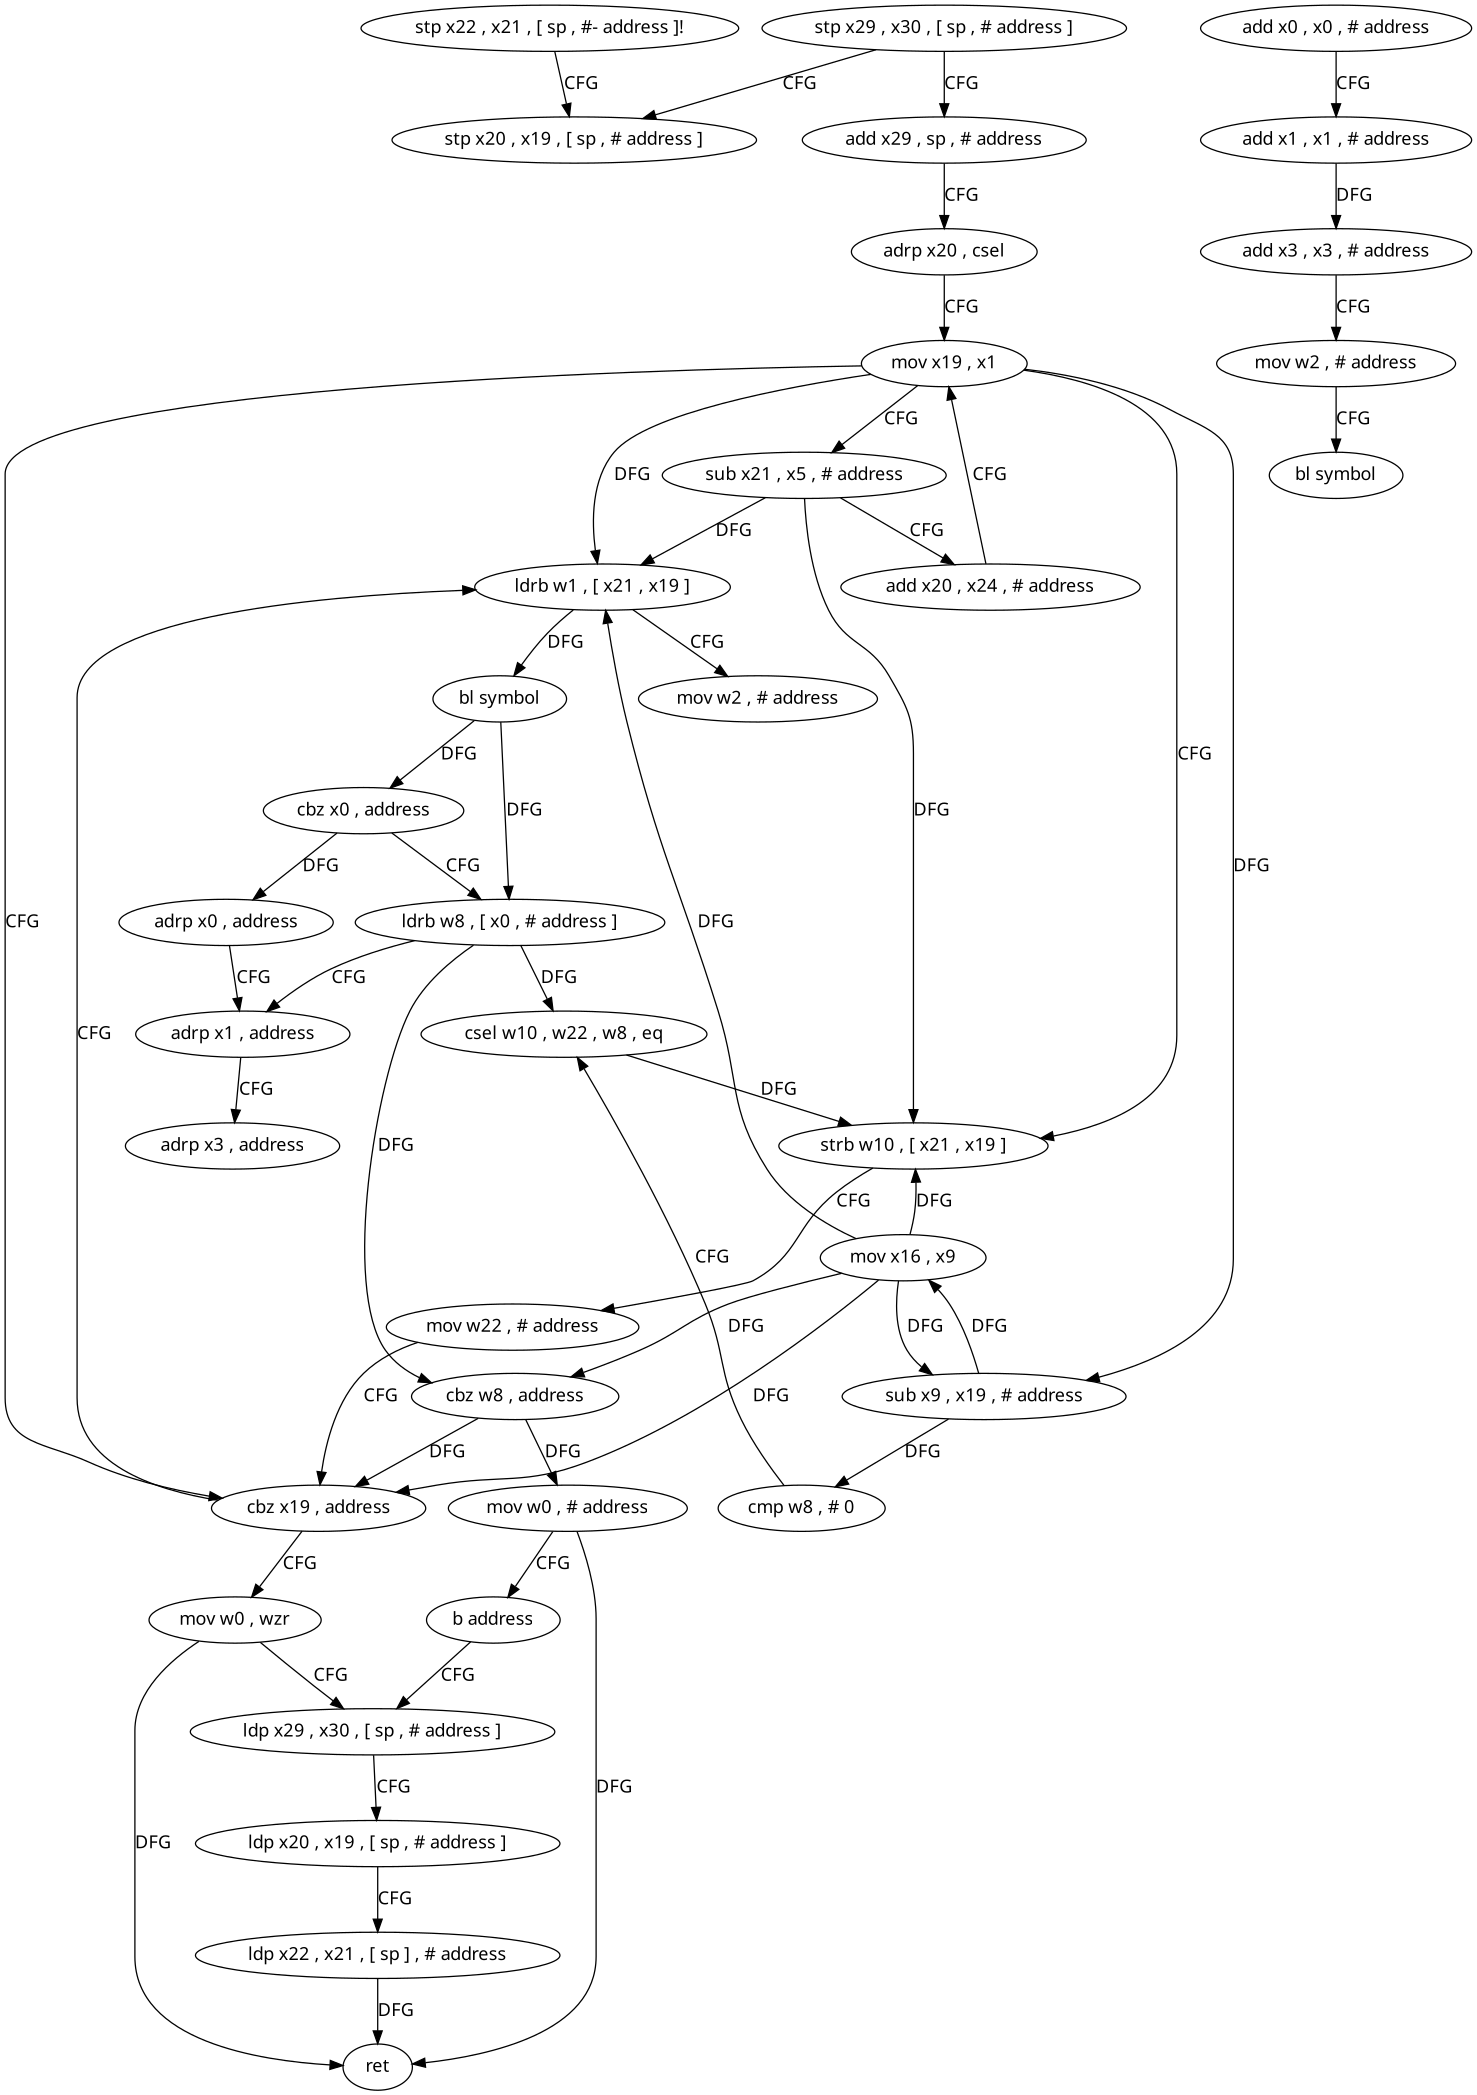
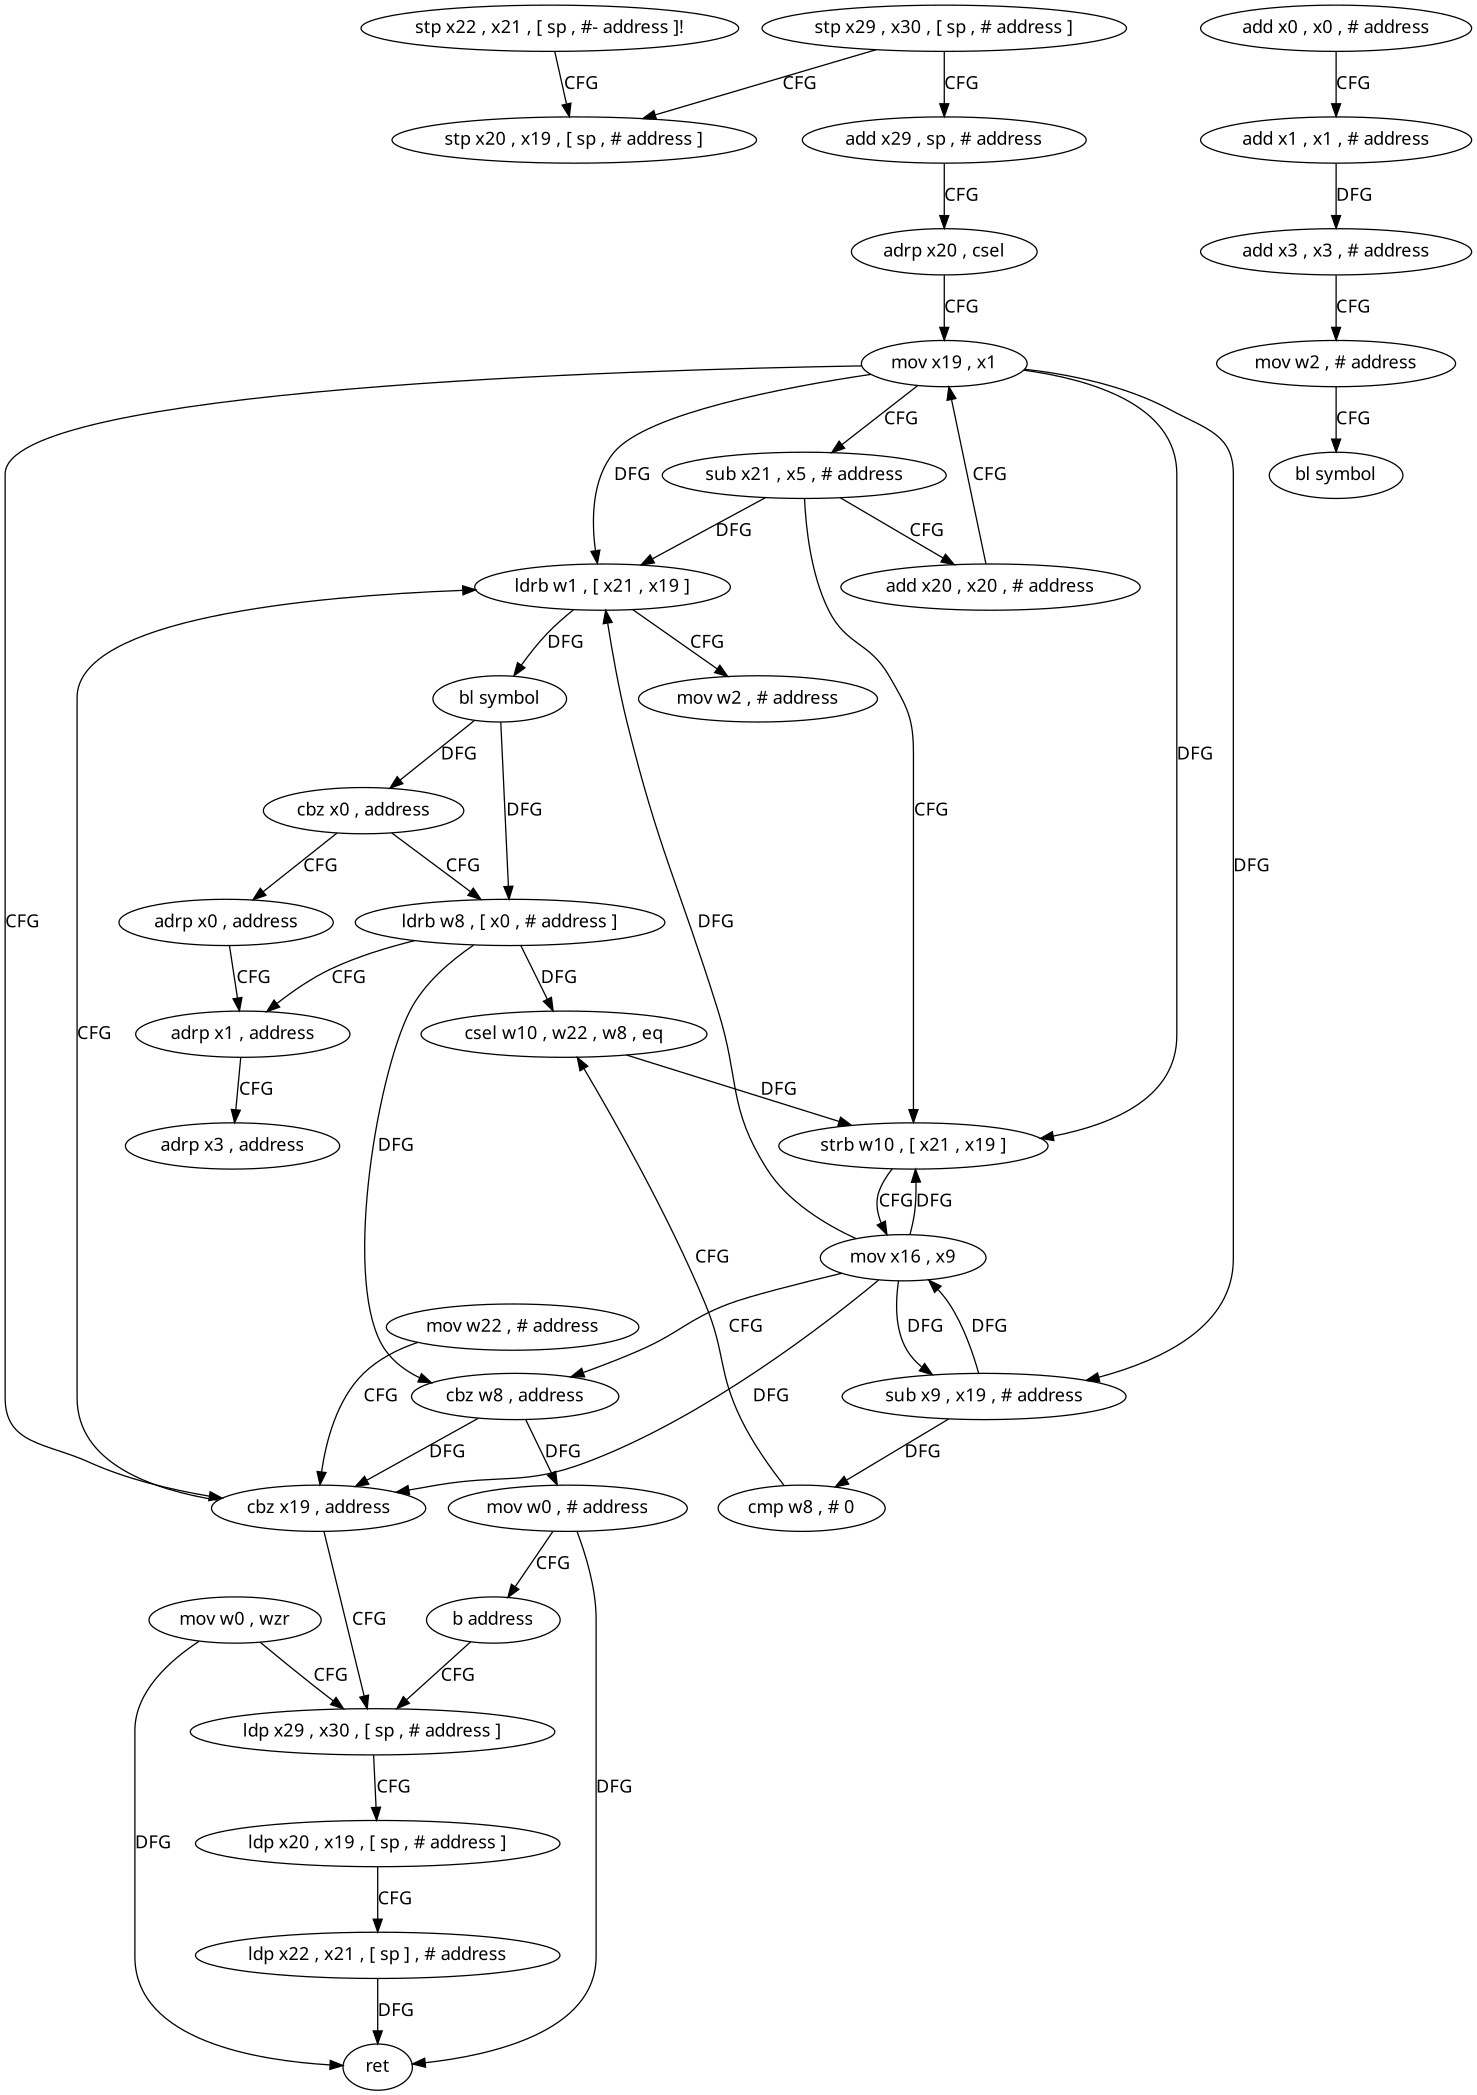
(991, 587) -> (991, 587)
(1195, 755) -> (1195, 755)
(932, 811) -> (932, 811)
(321, 867) -> (321, 867)
(763, 1274) -> (878, 1194)
(746, 1327) -> (746, 1327)
(281, 1559) -> (344, 1614)
